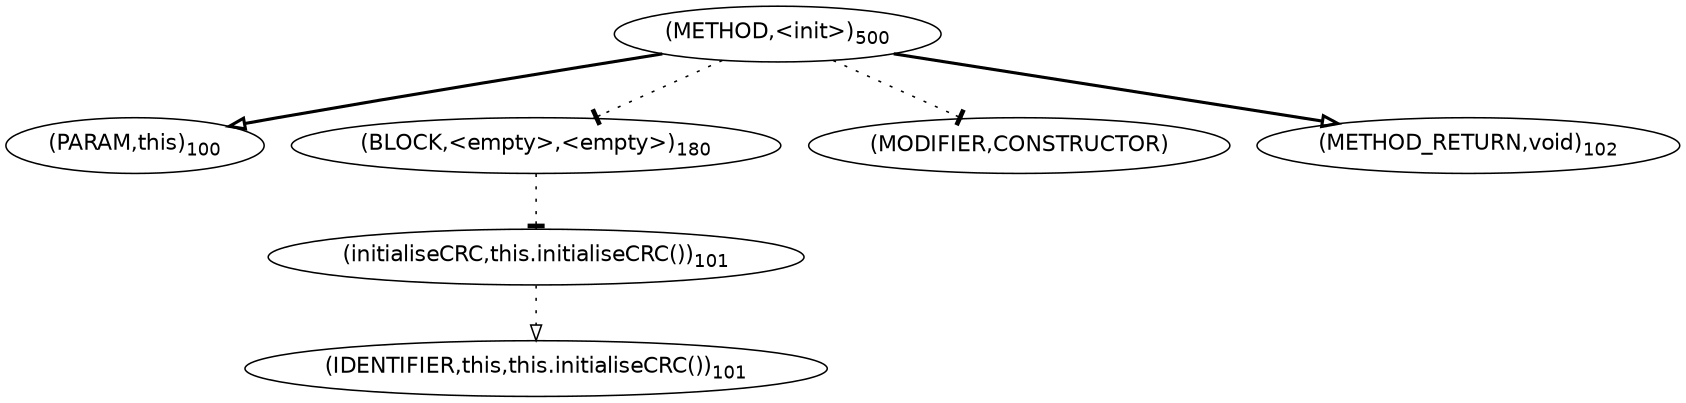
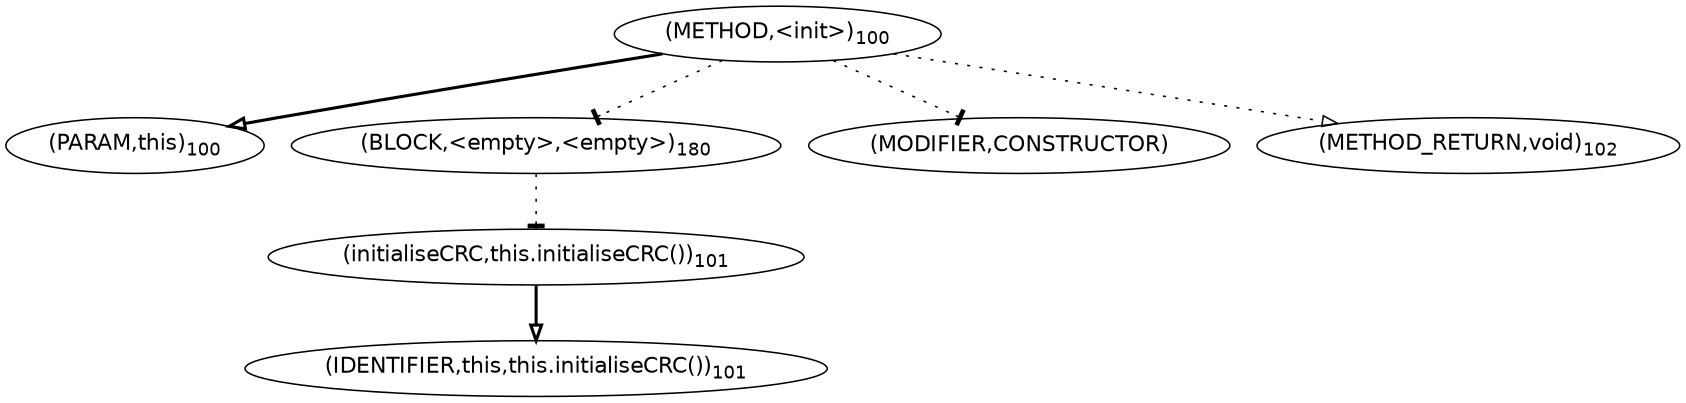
(873, 32) -> (873, 32)
(1108, 87) -> (1108, 87)
(536, 305) -> (536, 305)
